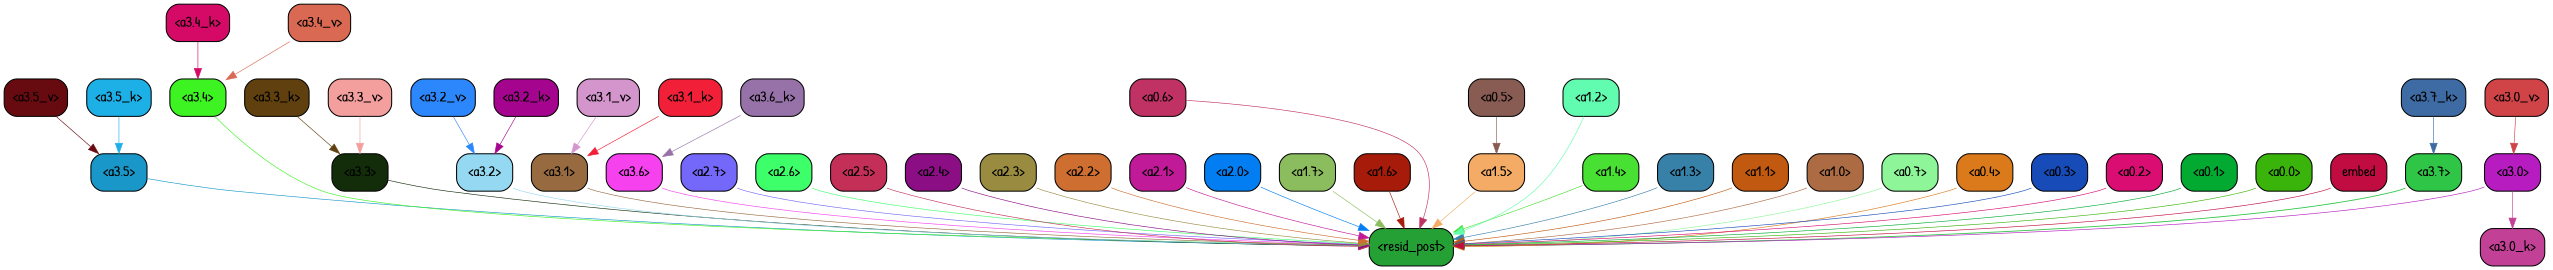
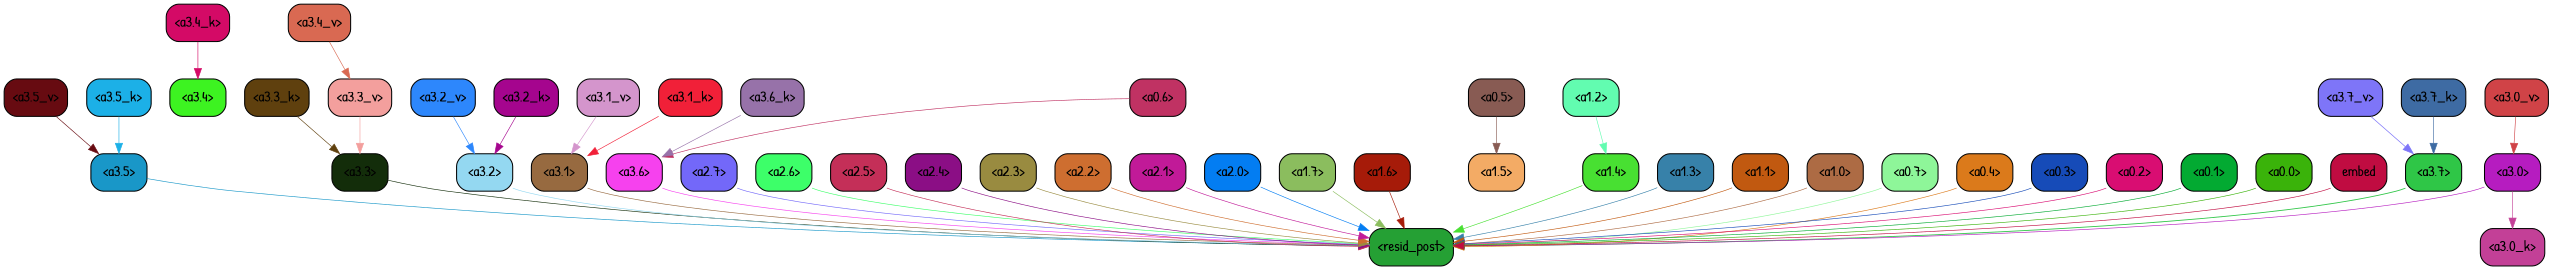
(263, 58) -> (337, 56)
none -> (2350, 98)
(1340, 120) -> (899, 113)
(1537, 188) -> (1600, 130)
(1458, 207) -> none
(774, 229) -> none
